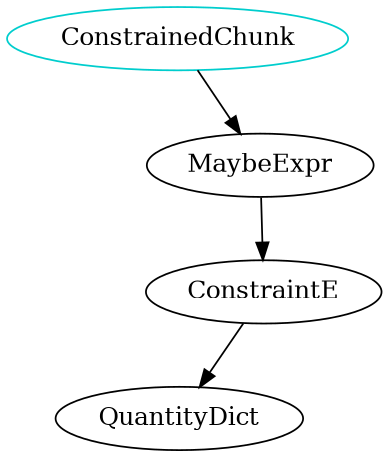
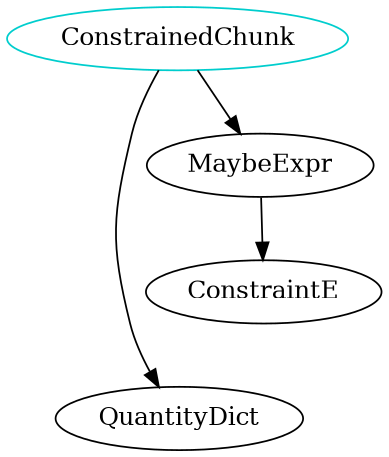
(227, 348) -> (117, 220)
